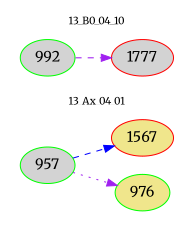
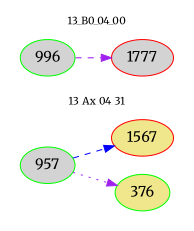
(97, 22) -> (97, 22)
(48, 58) -> (48, 58)
(97, 102) -> (97, 102)
(143, 193) -> (143, 193)
